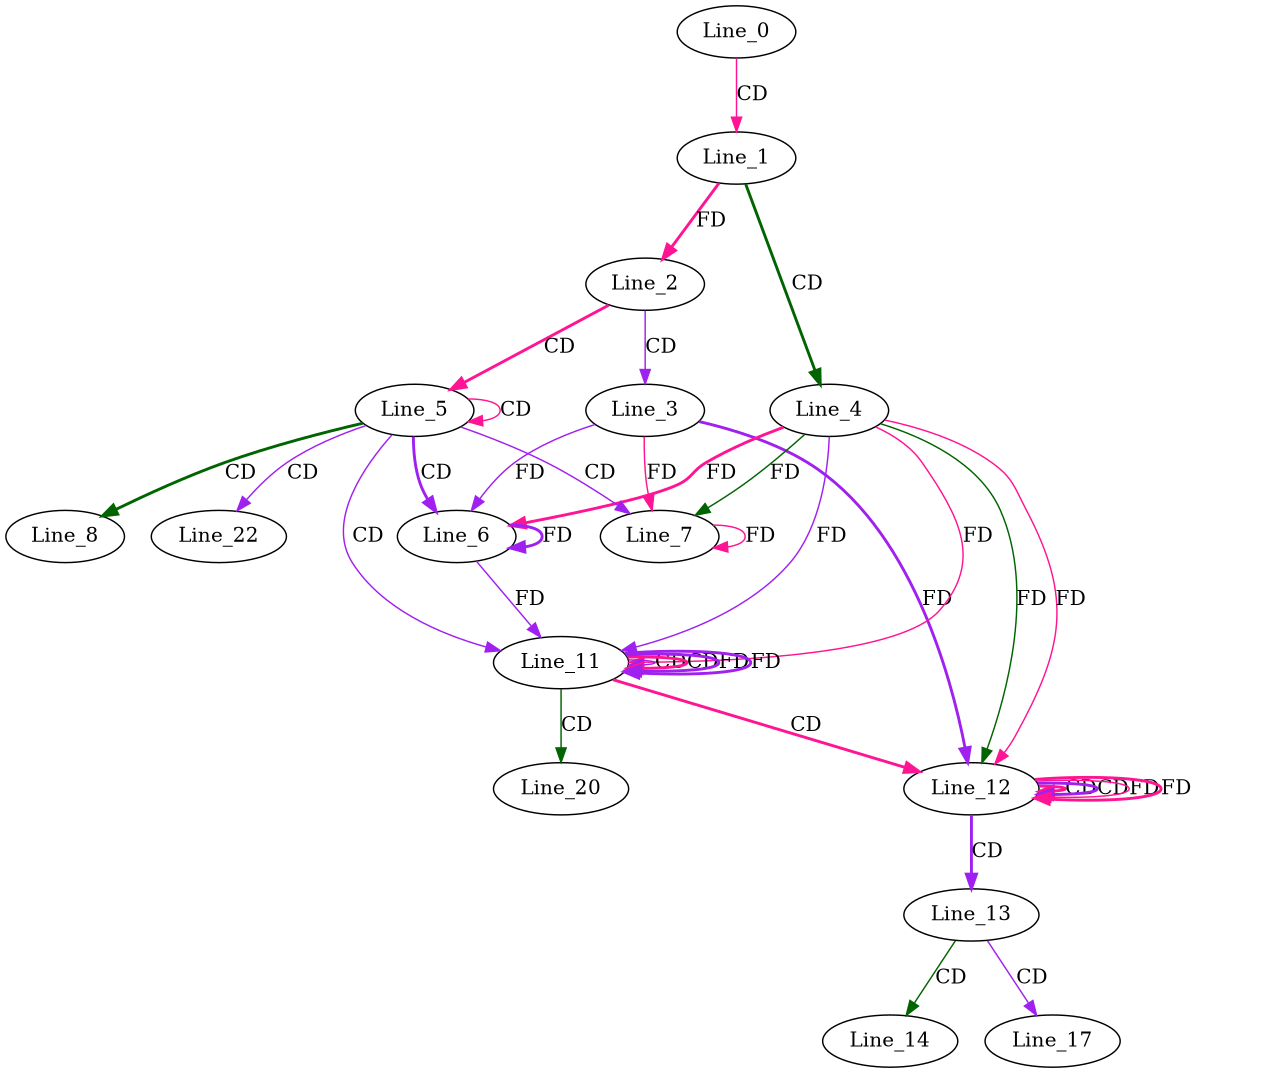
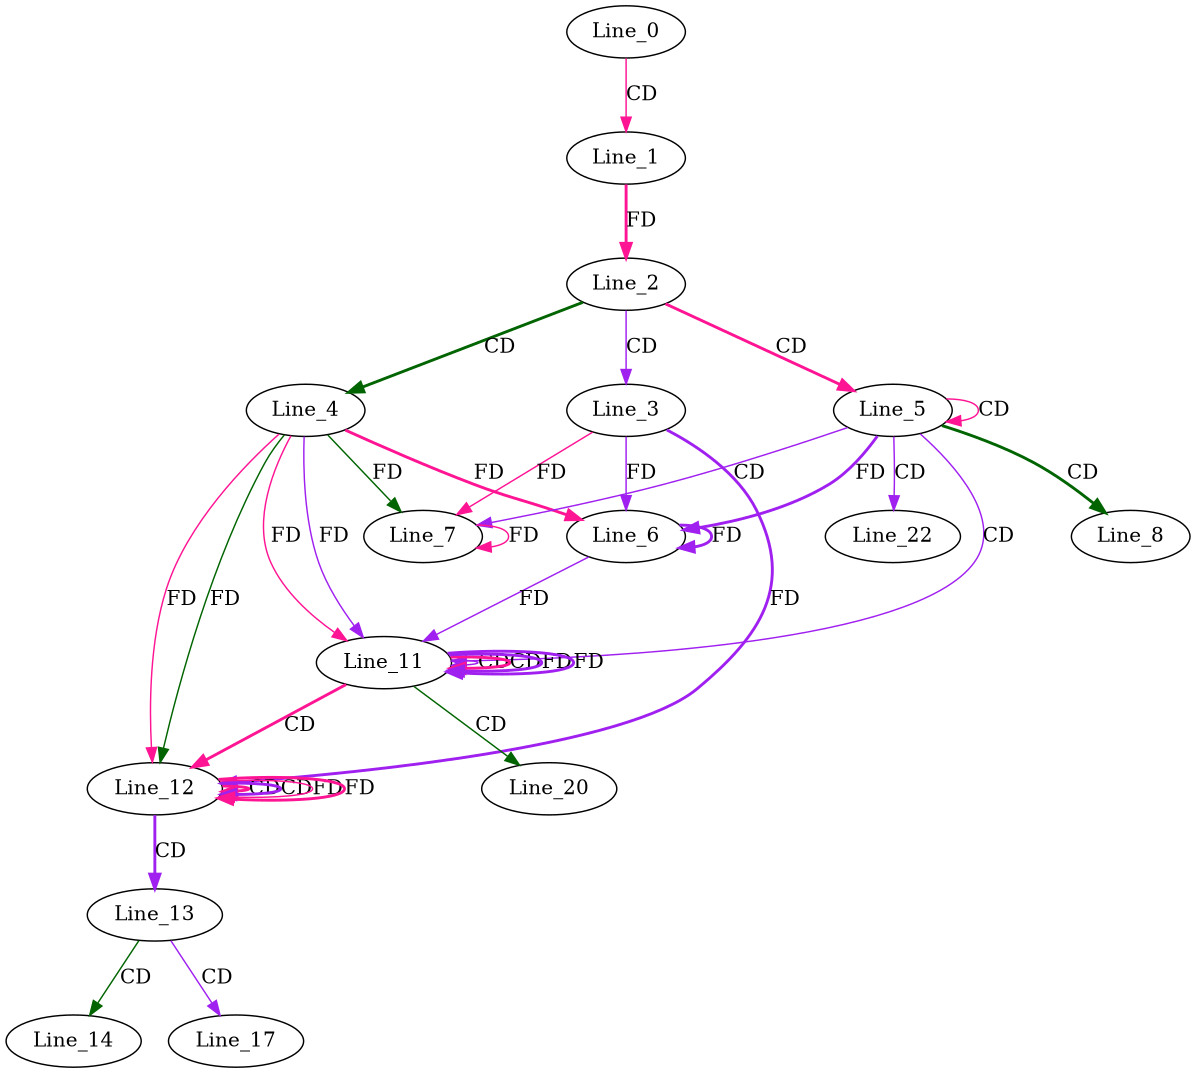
(780, 277) -> (473, 345)
(436, 473) -> (871, 473)
